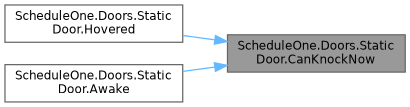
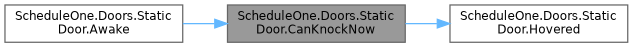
(199, 38) -> (421, 24)
